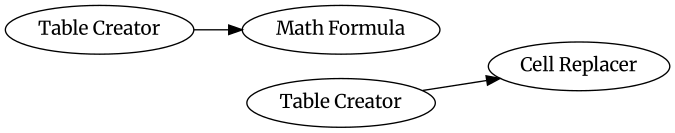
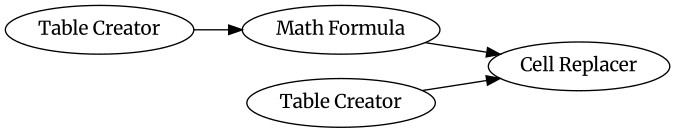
none -> (456, 47)
